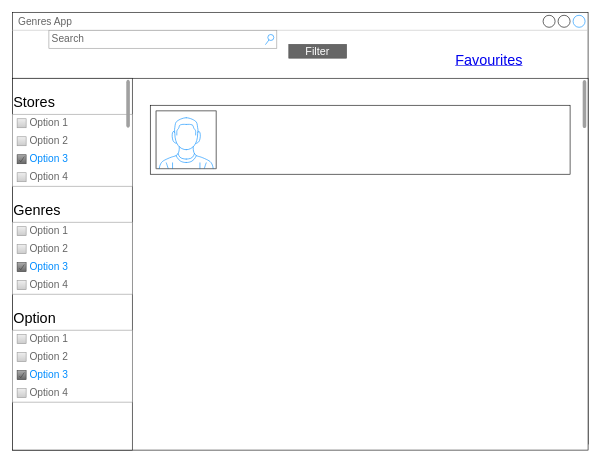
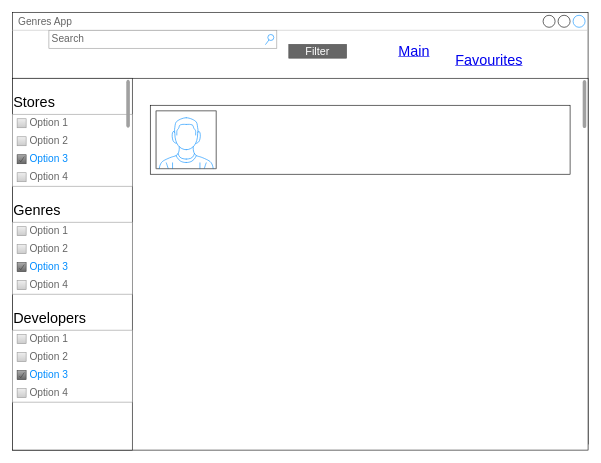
none -> (414, 51)
(25, 318) -> (33, 318)
